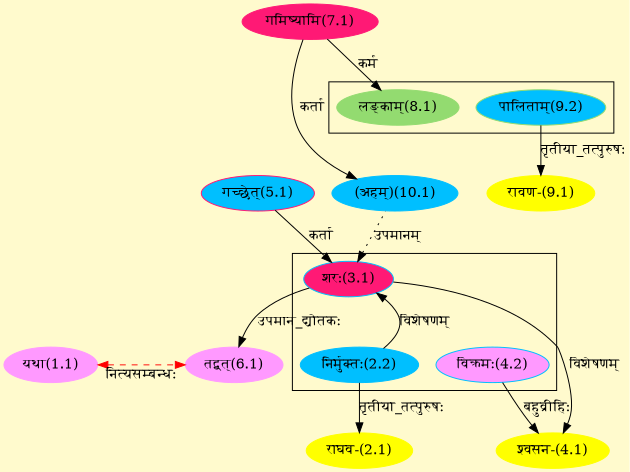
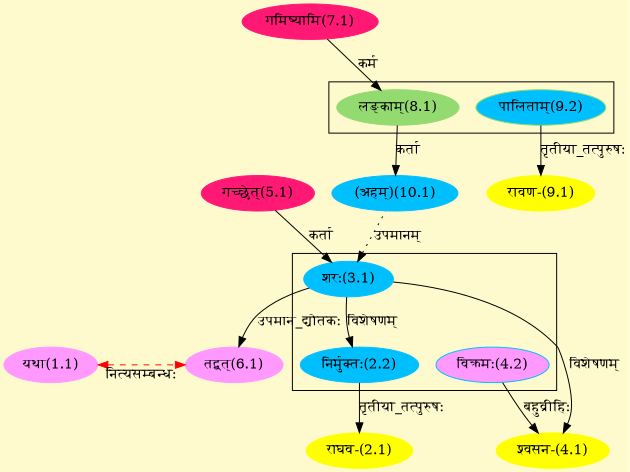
(295, 118) -> (397, 145)
(258, 193) -> (258, 193)
(349, 279) -> (349, 279)
(400, 324) -> (346, 317)
